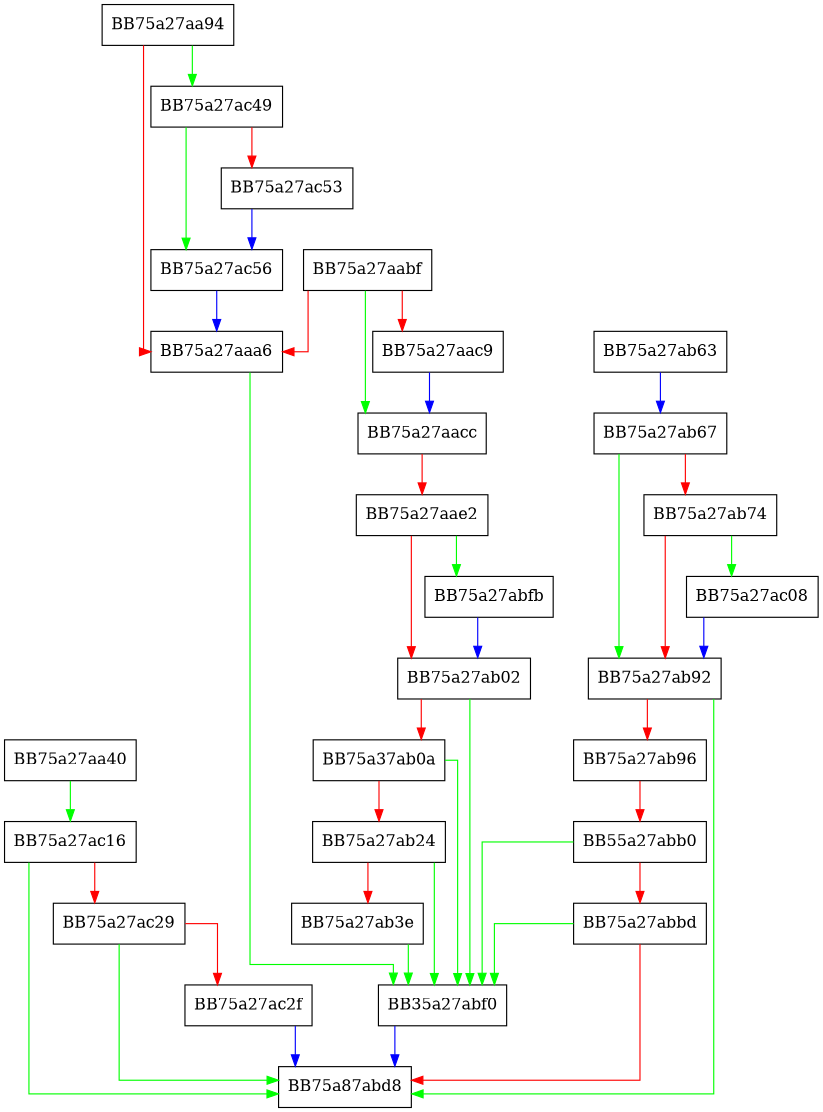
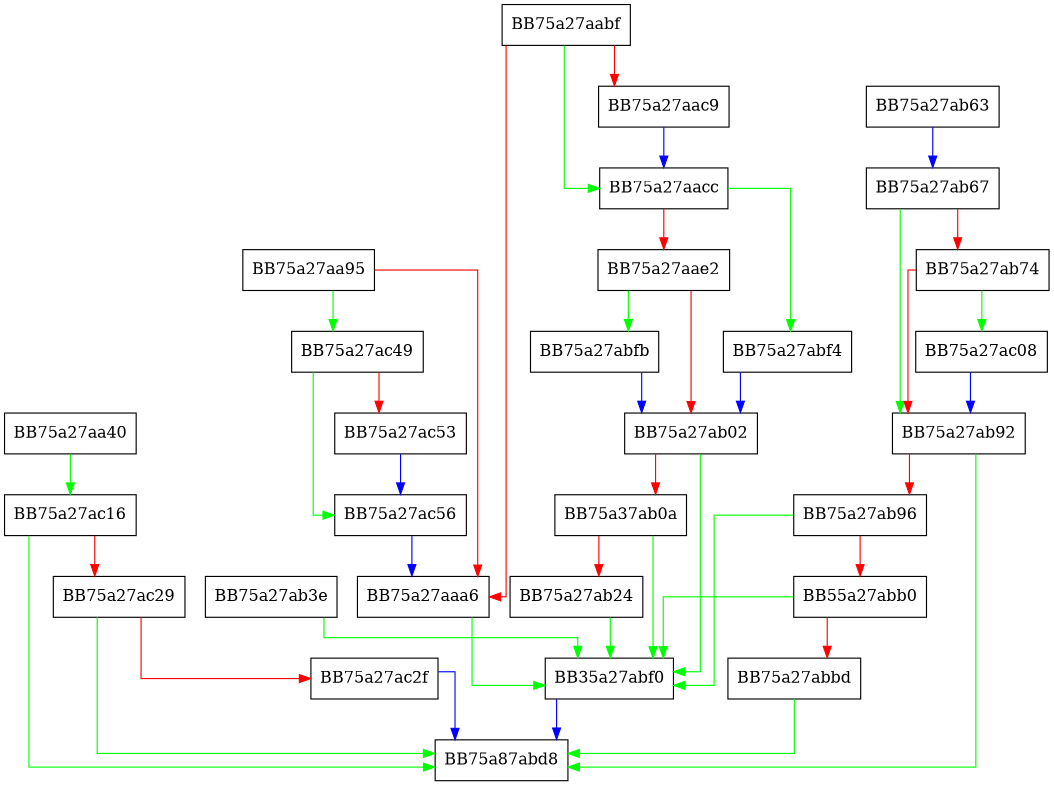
(168, 25) -> (309, 270)
none -> (787, 352)
(368, 877) -> none
(509, 924) -> (714, 575)
(599, 1080) -> (714, 753)
